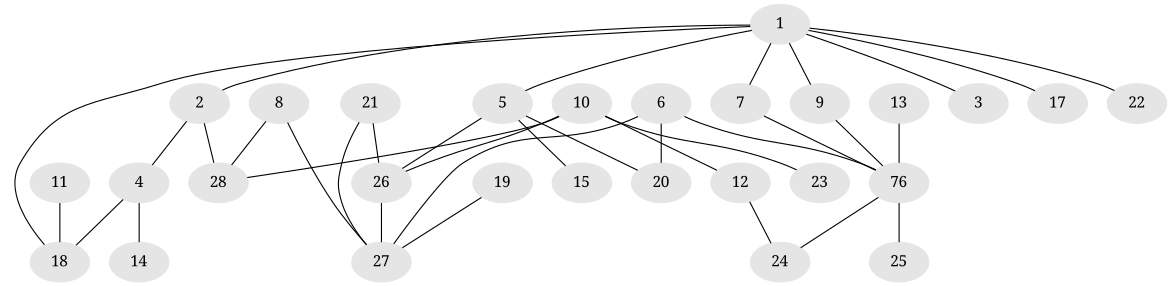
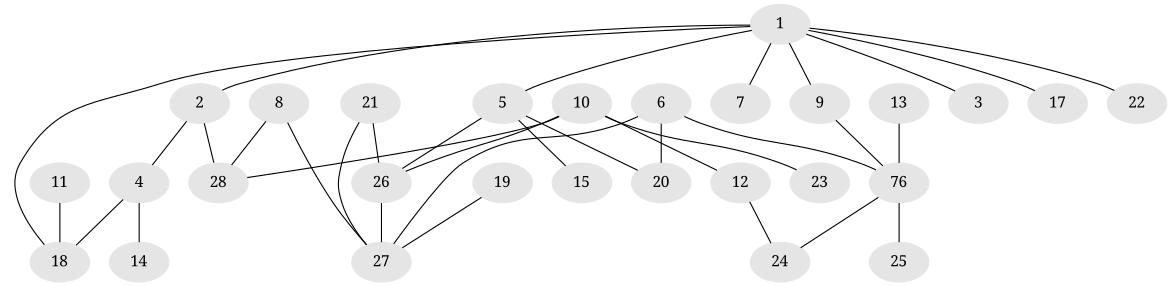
(820, 143) -> none
